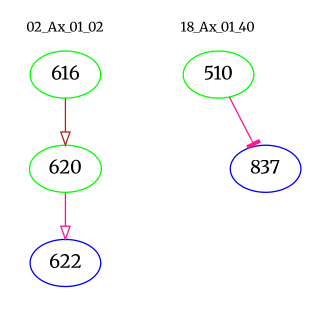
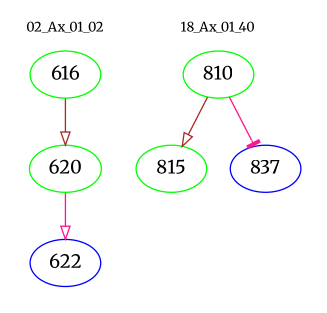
(218, 75) -> (218, 75)
none -> (171, 169)
